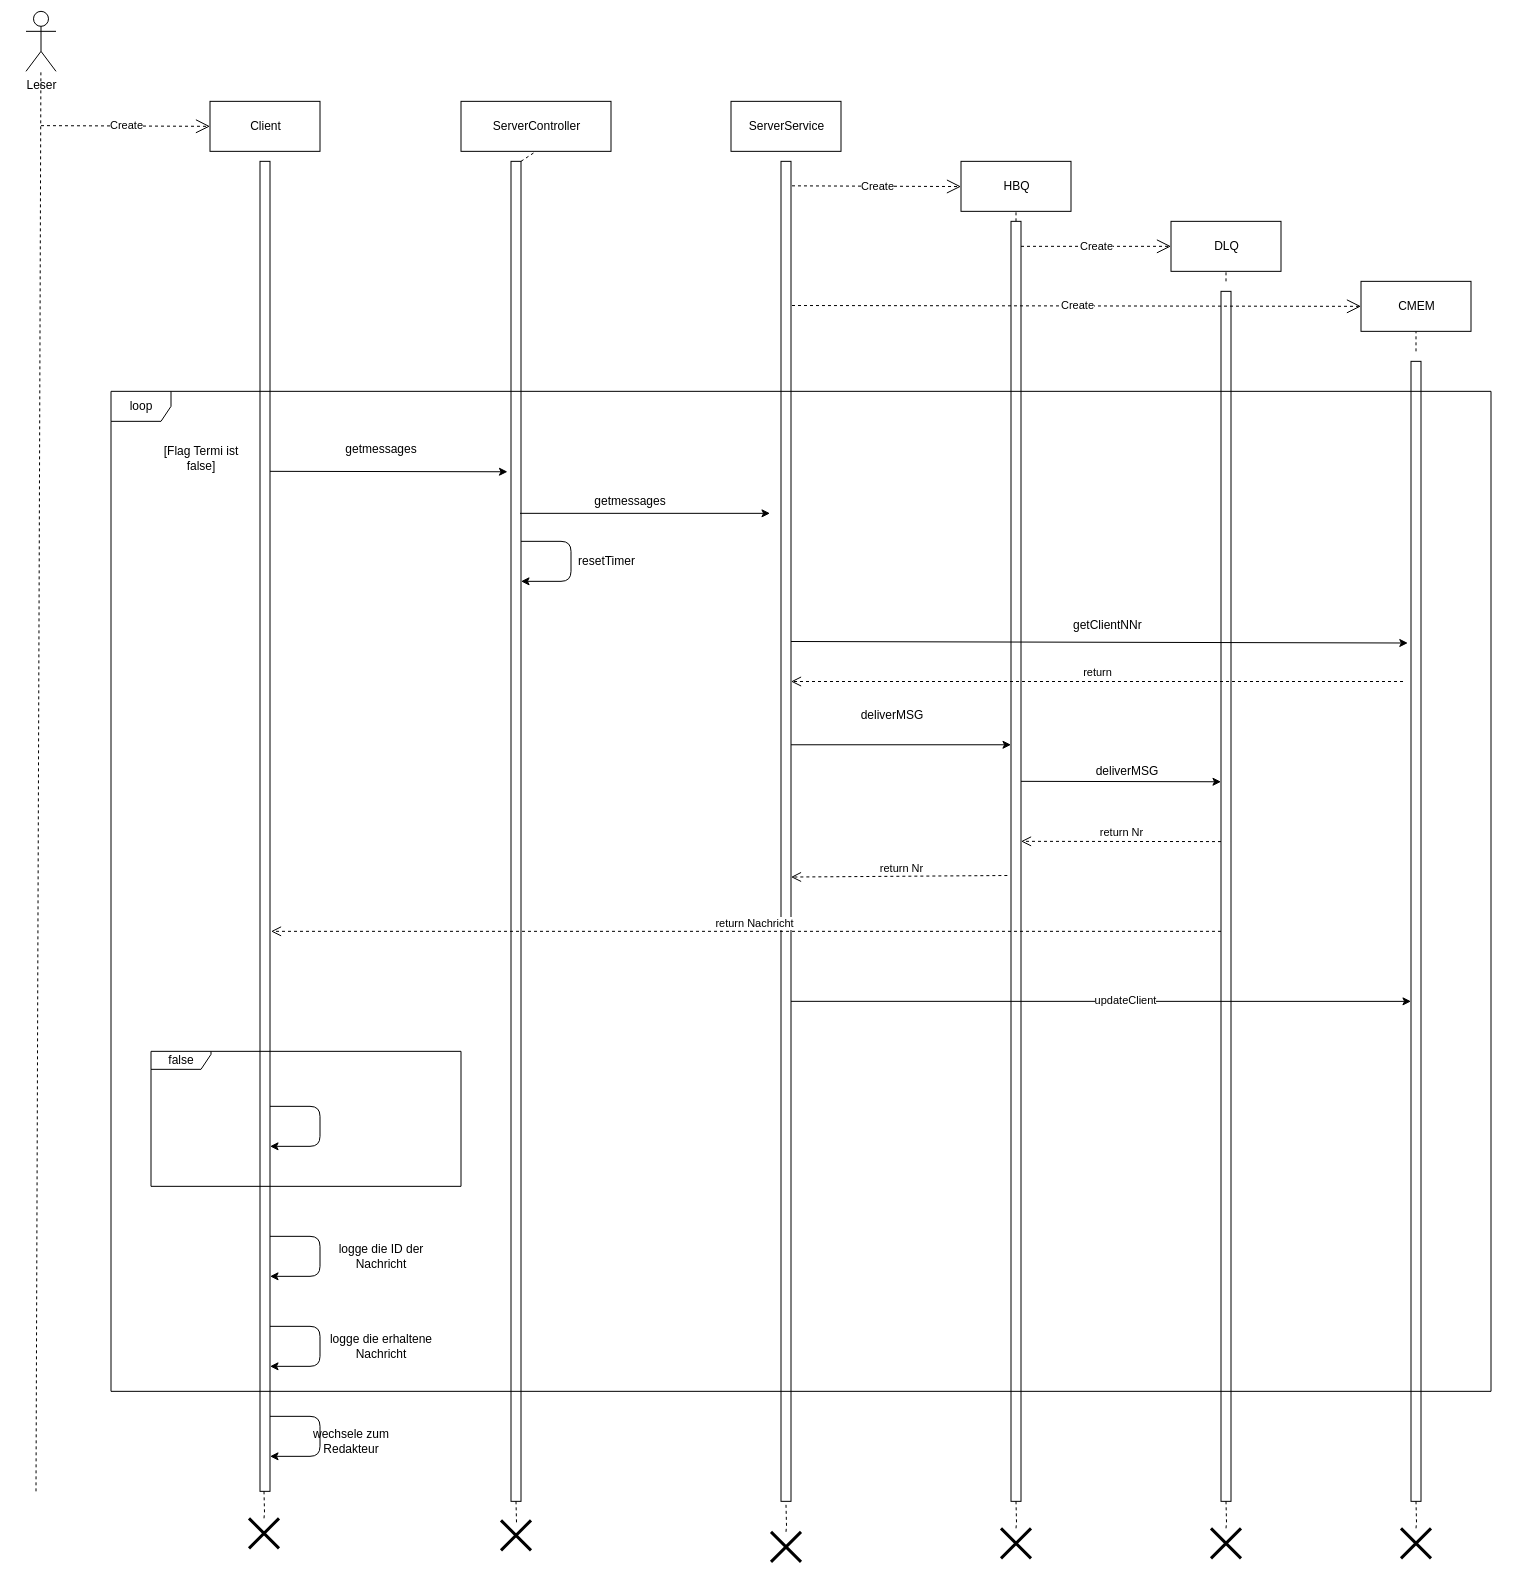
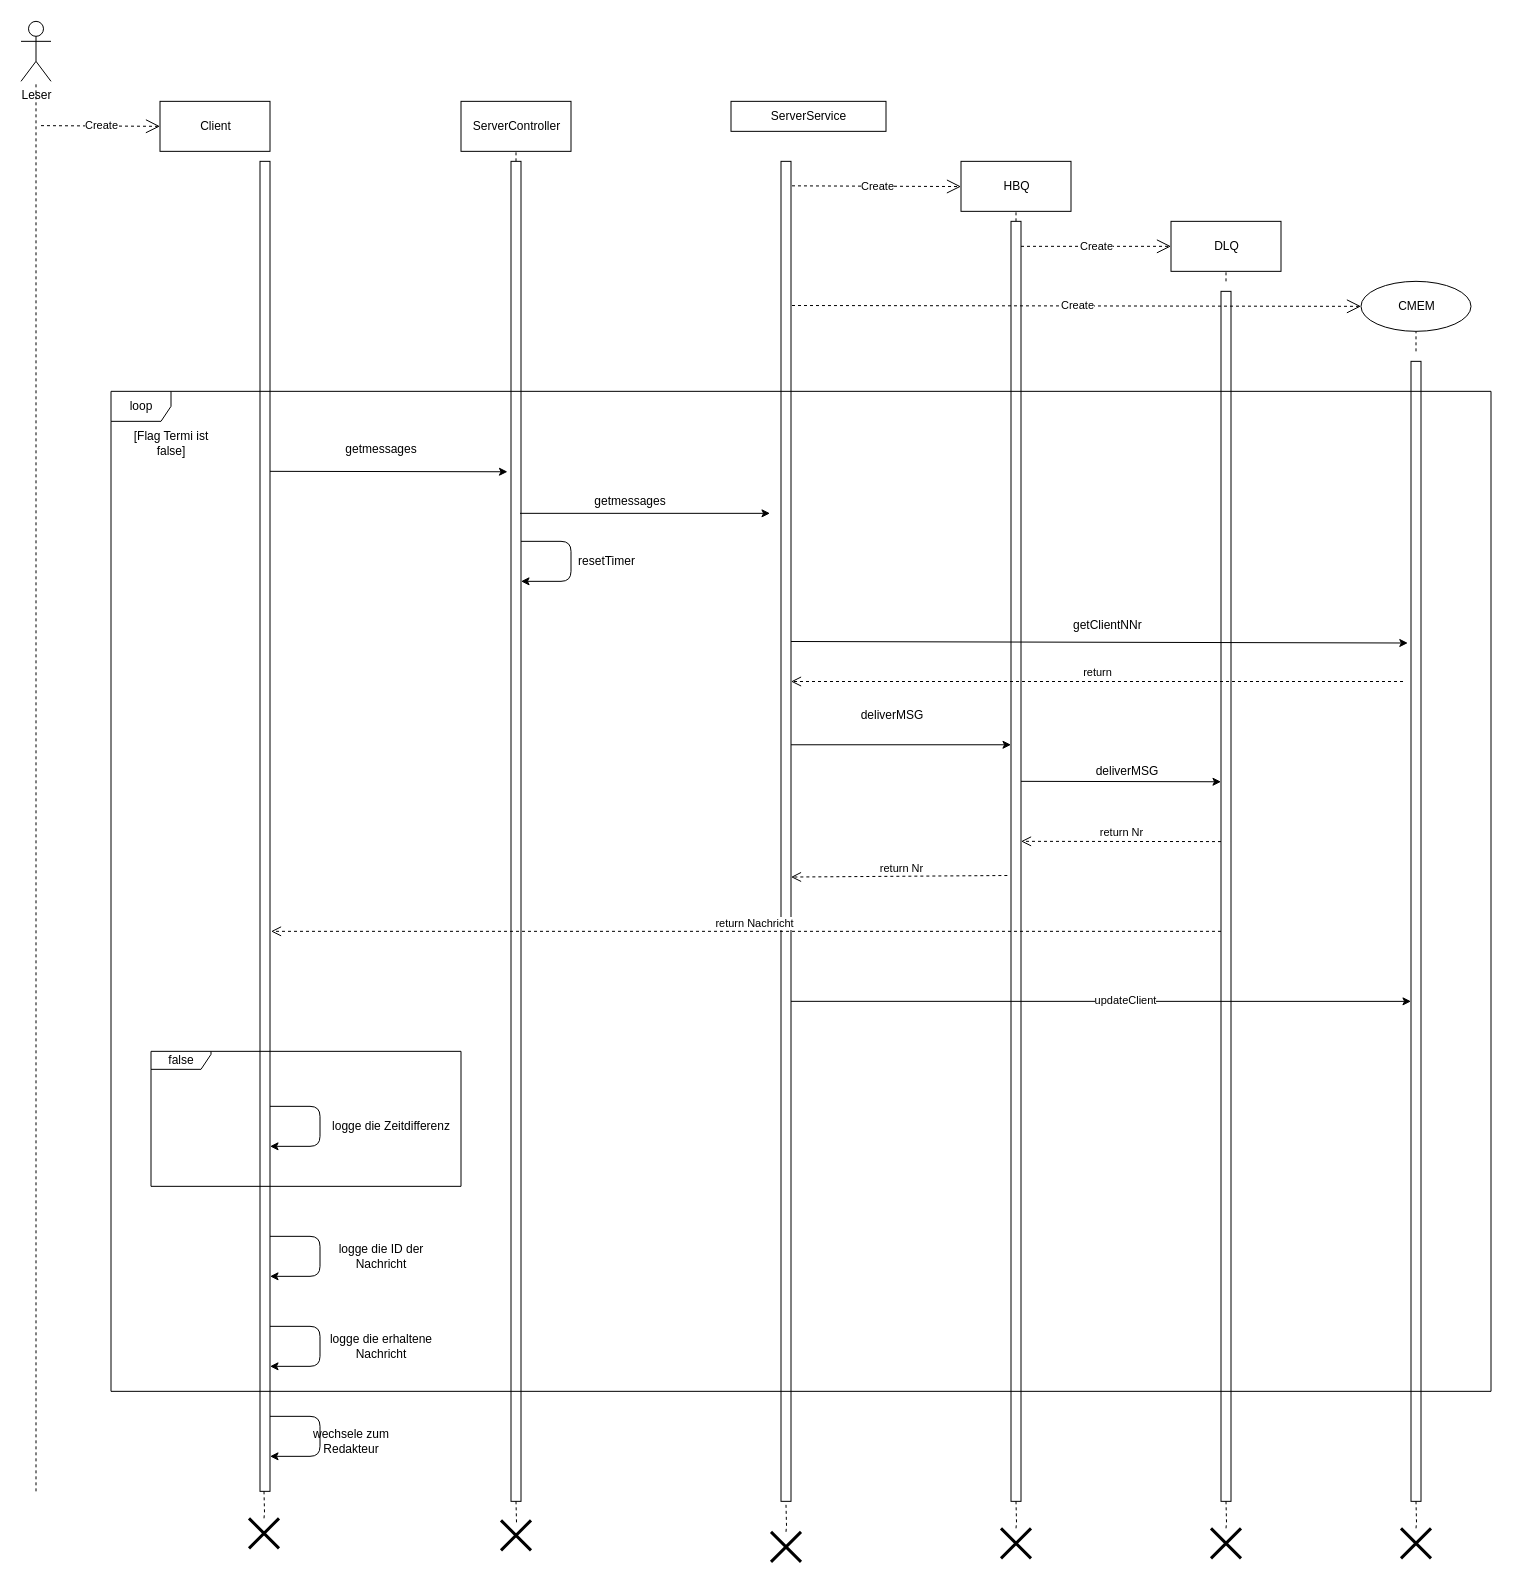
(41, 41) -> (36, 51)
(265, 126) -> (215, 126)
(536, 126) -> (516, 126)
(786, 126) -> (809, 116)
(1416, 306) -> (1416, 306)
(201, 458) -> (171, 443)
none -> (391, 1126)
